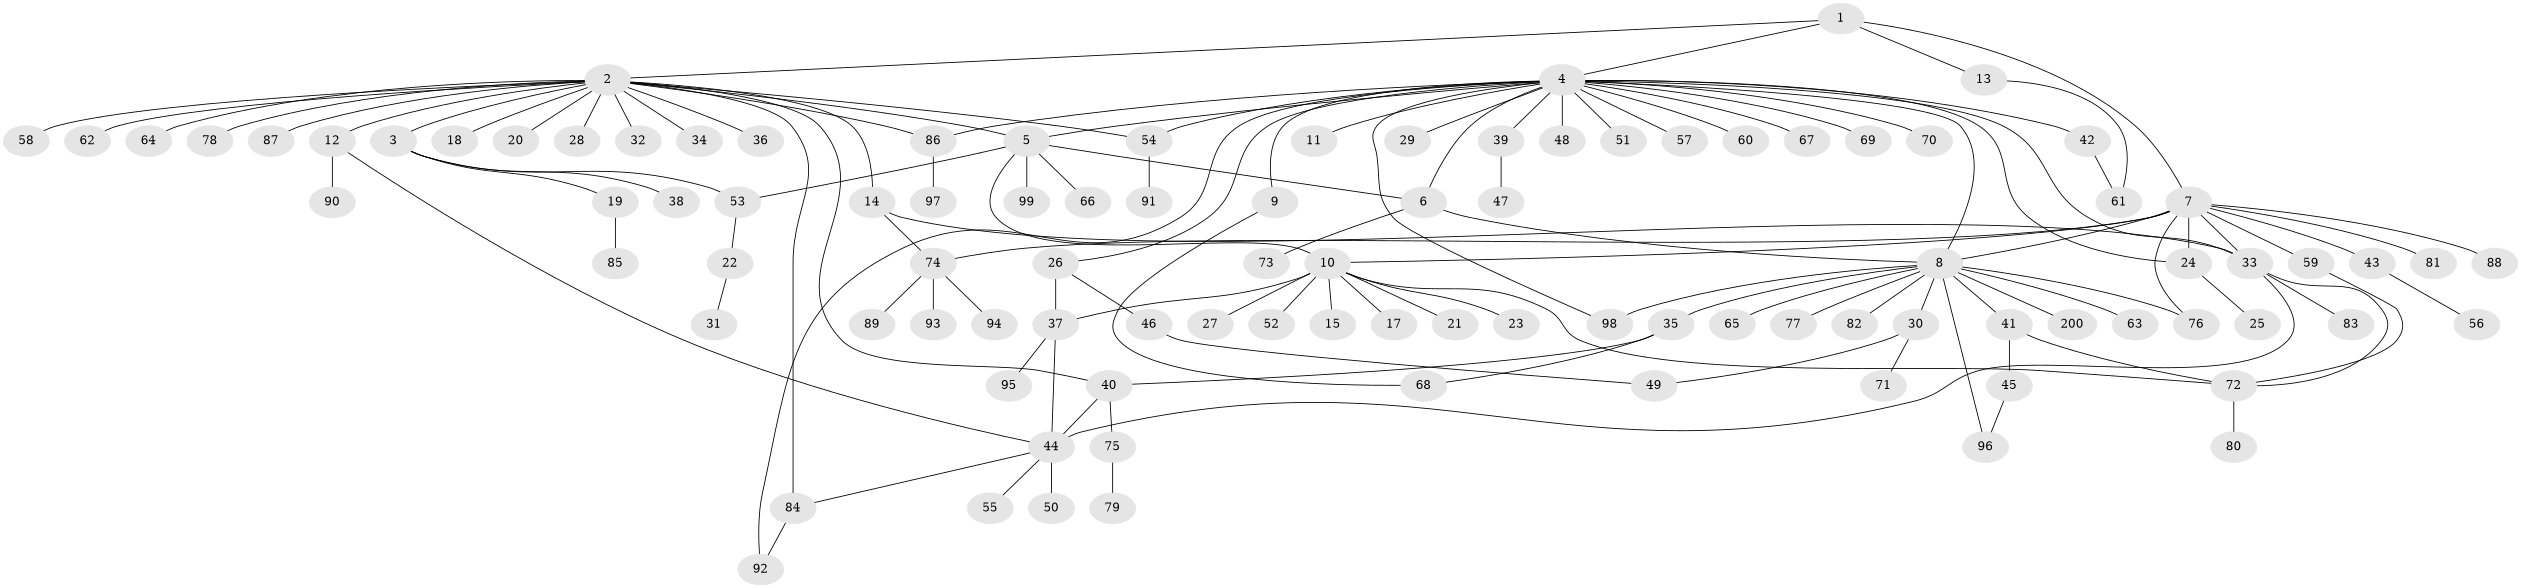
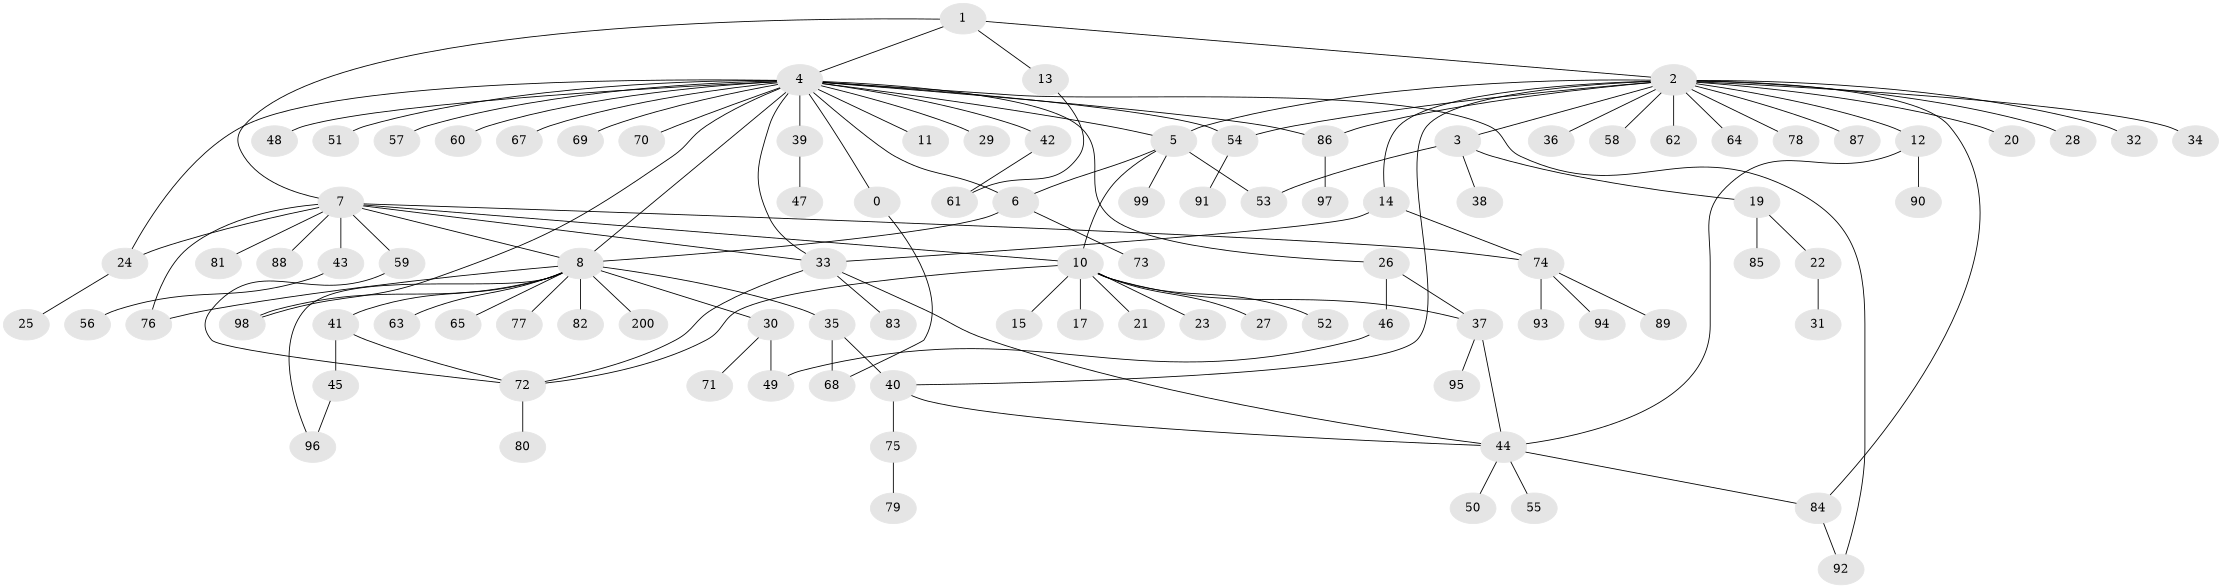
(455, 141) -> none
(1088, 202) -> none
(1275, 202) -> (877, 202)
(734, 233) -> (1787, 233)
